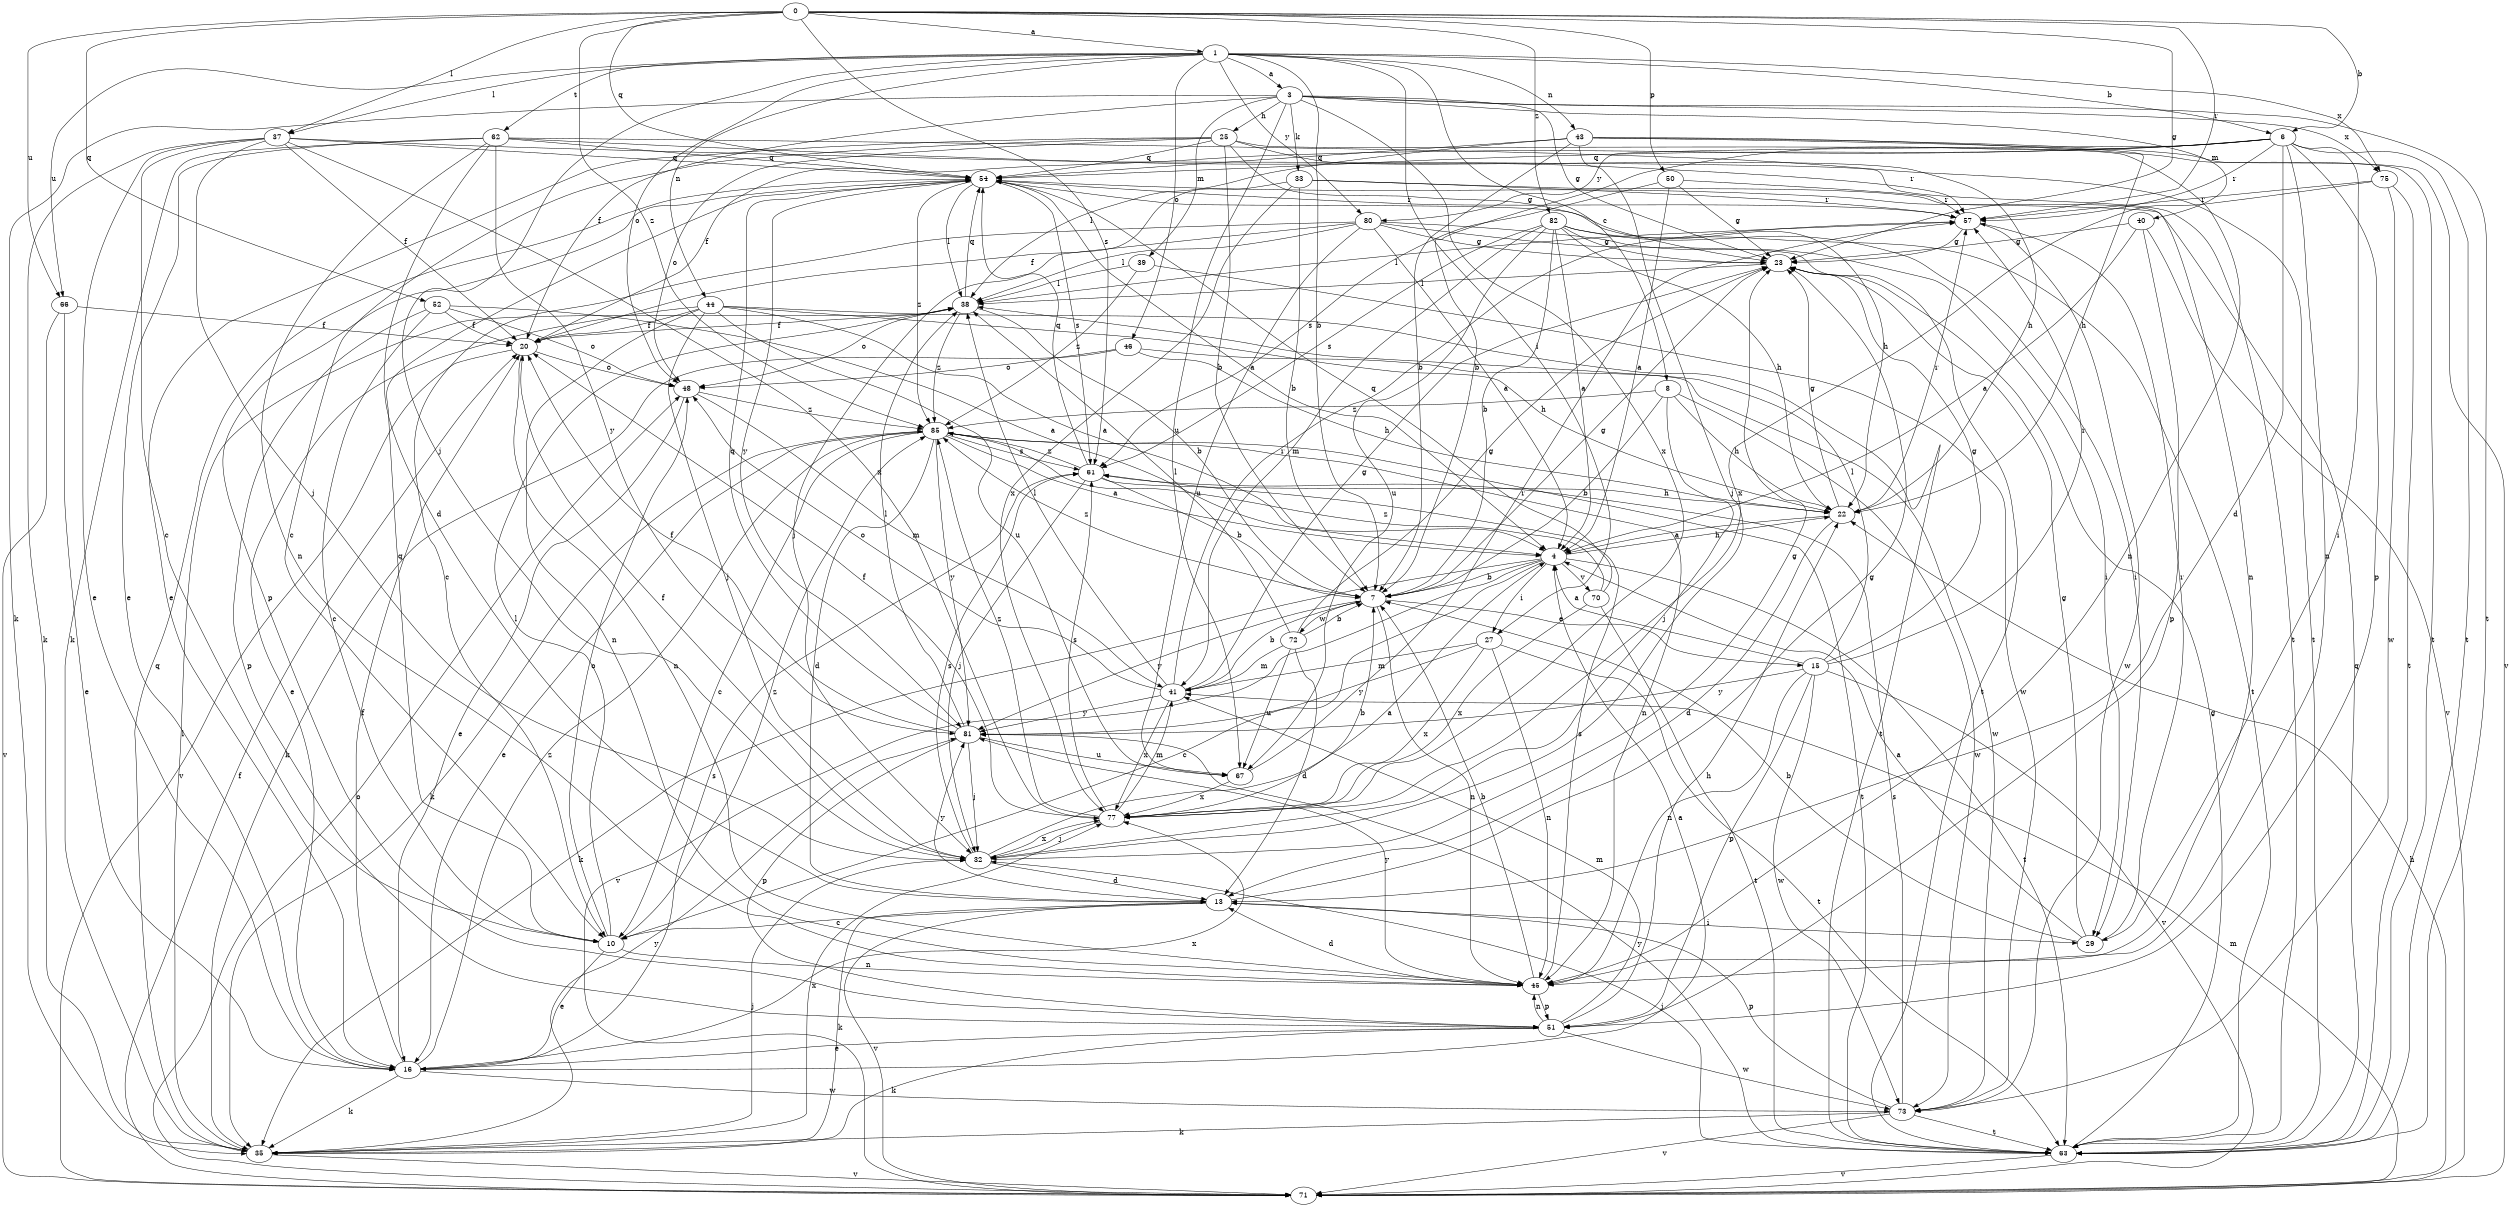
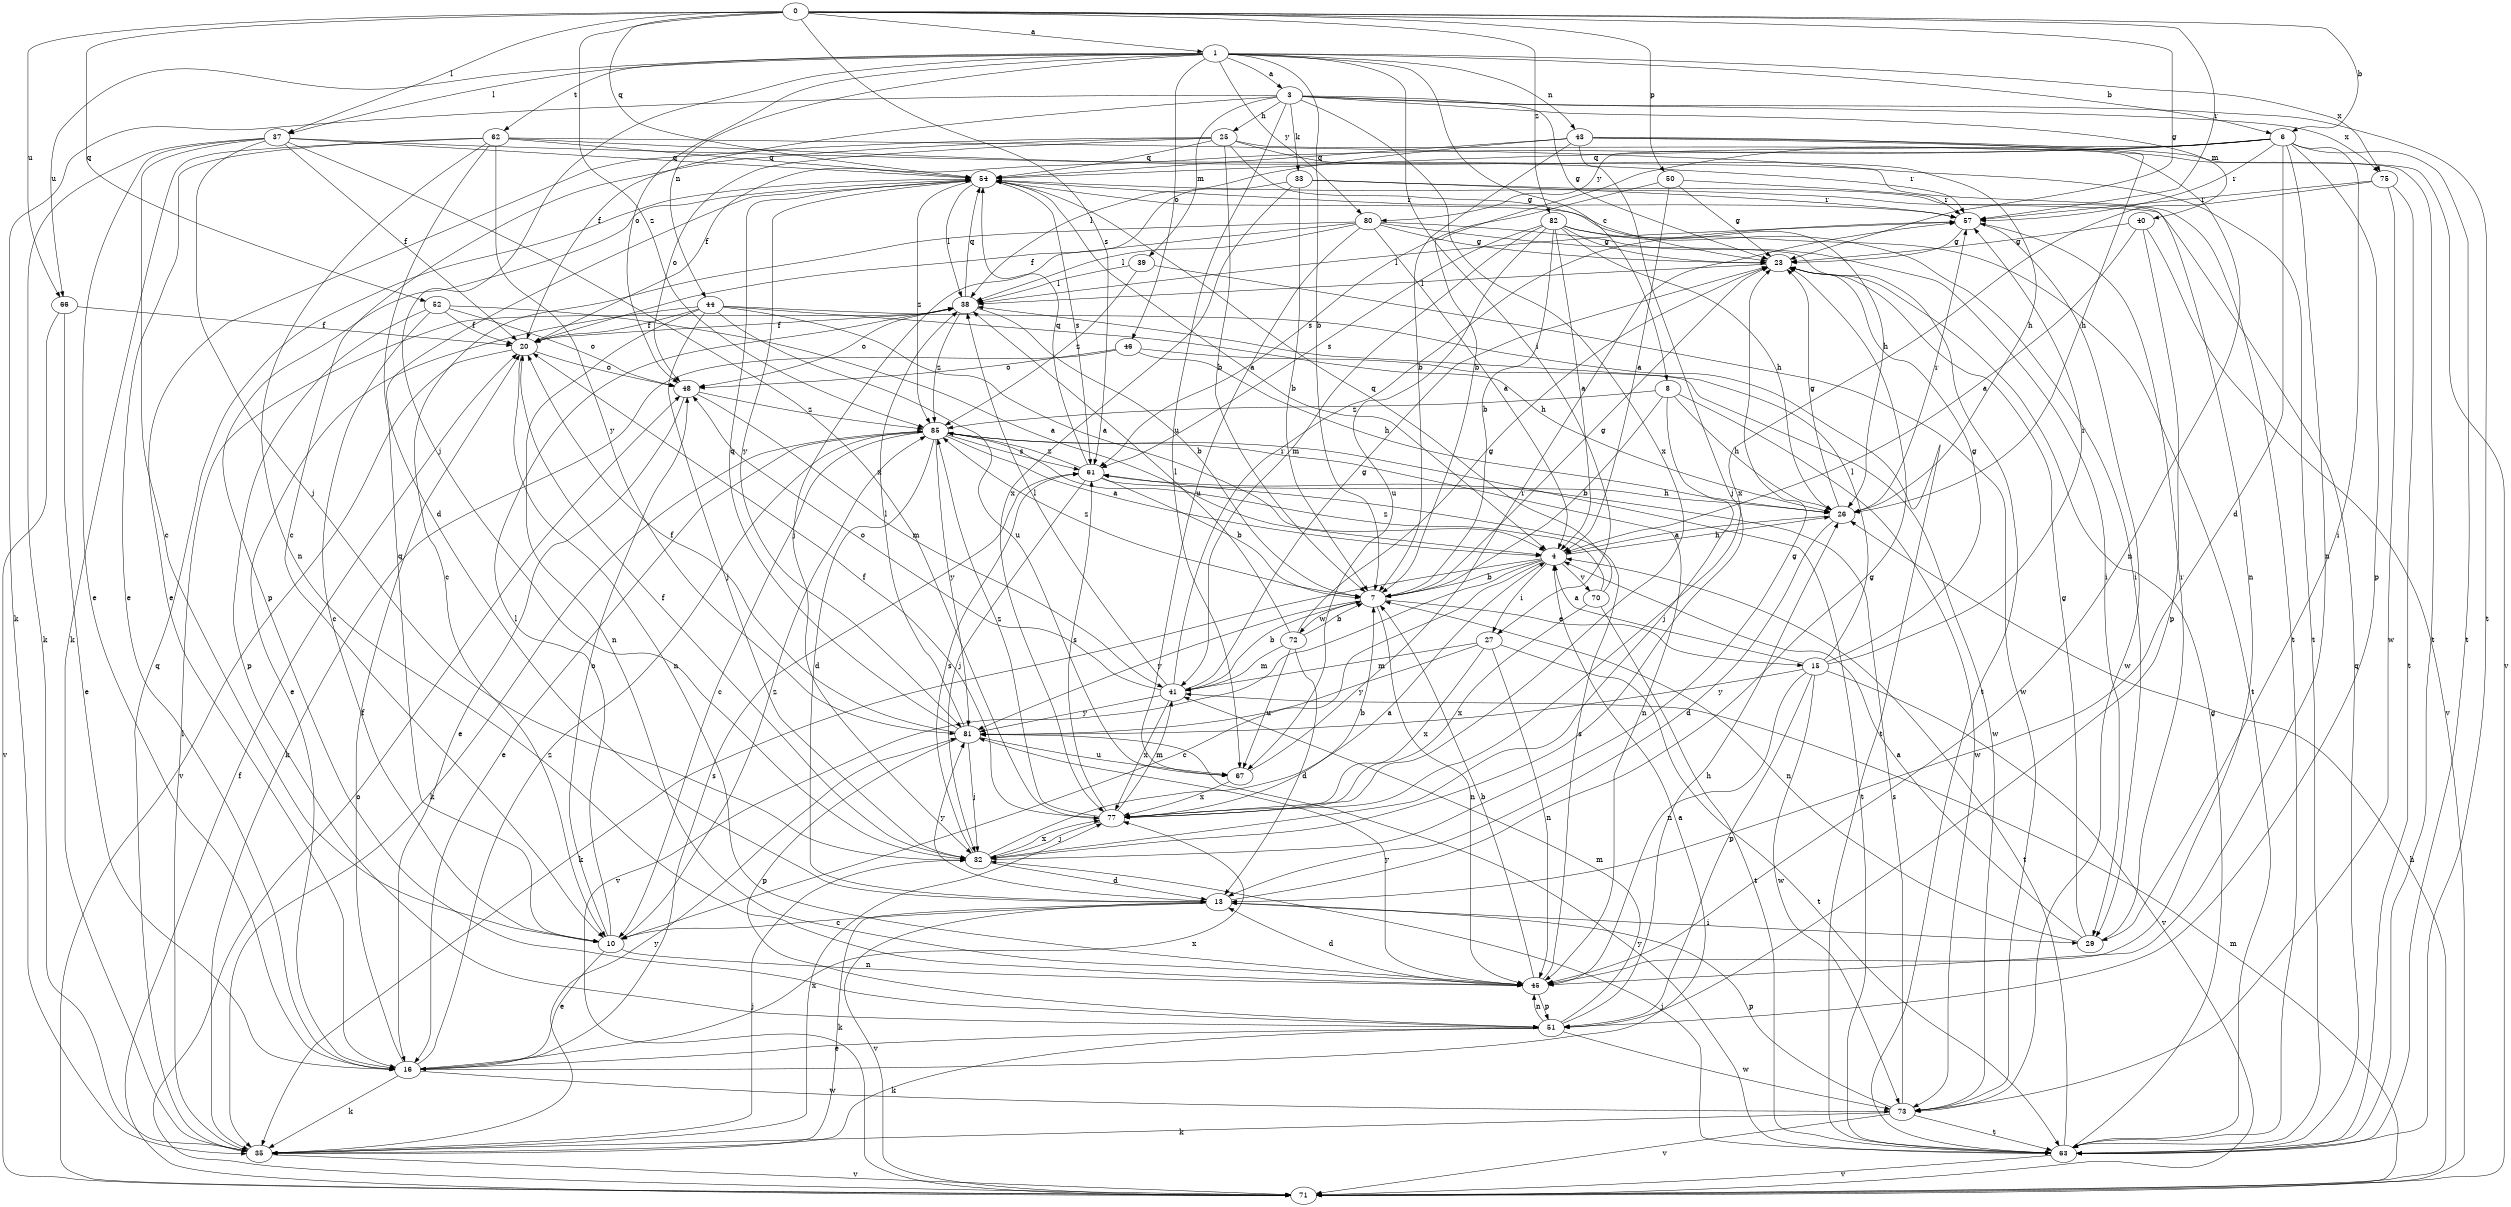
(1842, 515) -> (1842, 515)
(1937, 747) -> (1940, 751)
(1789, 776) -> (1789, 776)
